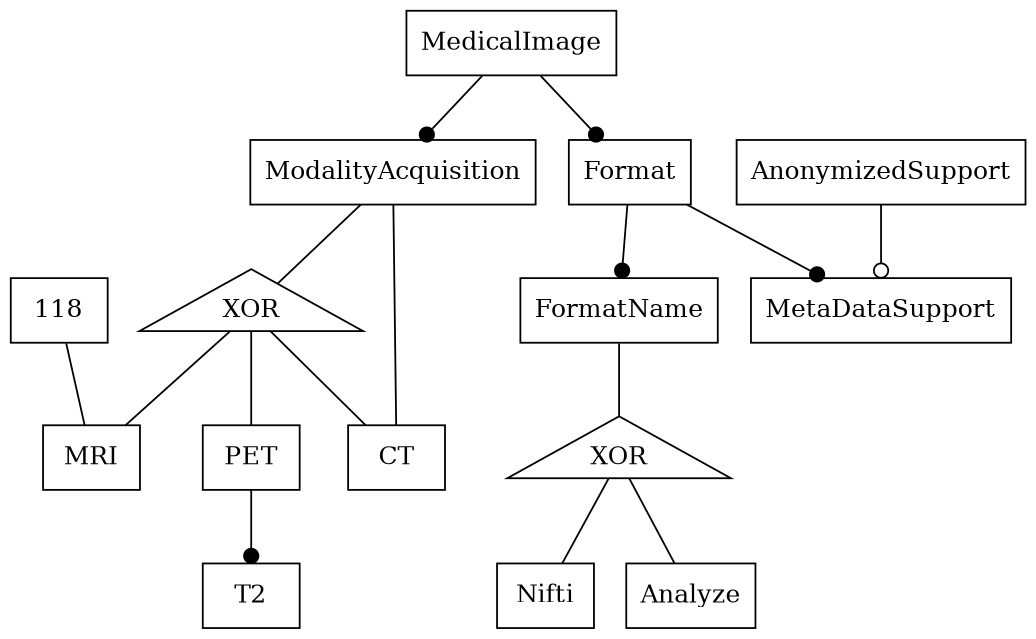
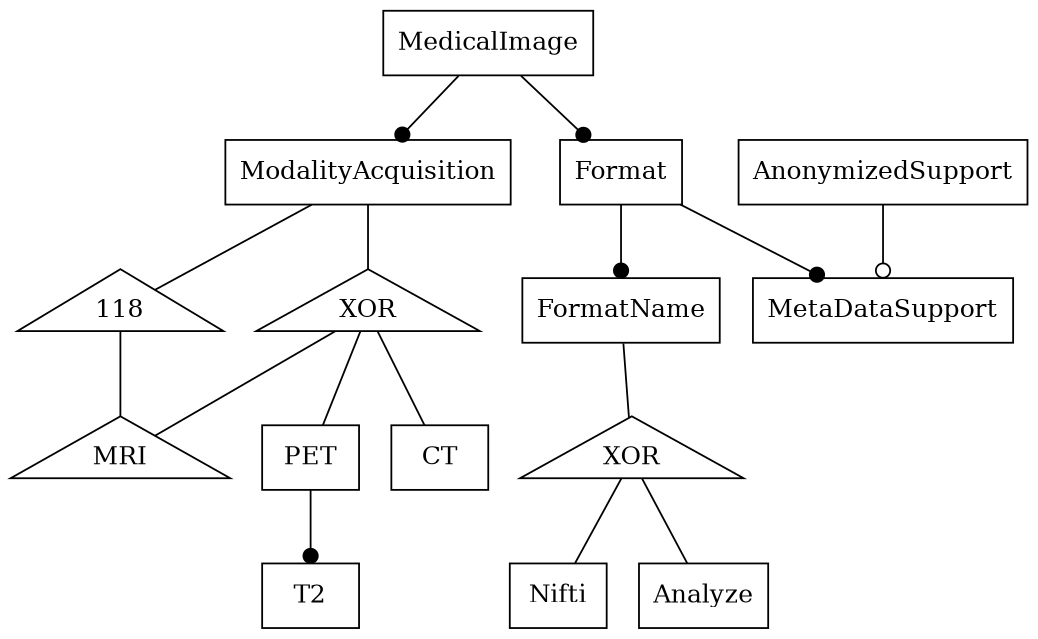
(59, 310) -> (120, 310)
(395, 315) -> (233, 247)
(92, 458) -> (120, 458)
